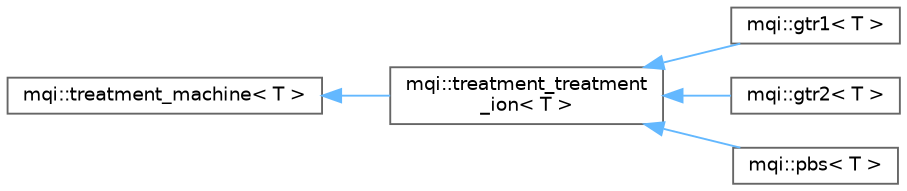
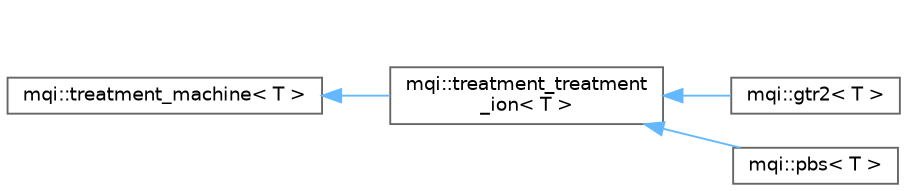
(816, 26) -> none
